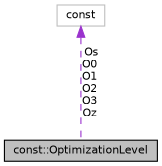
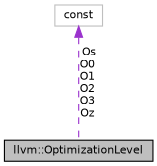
(81, 151) -> (79, 151)
